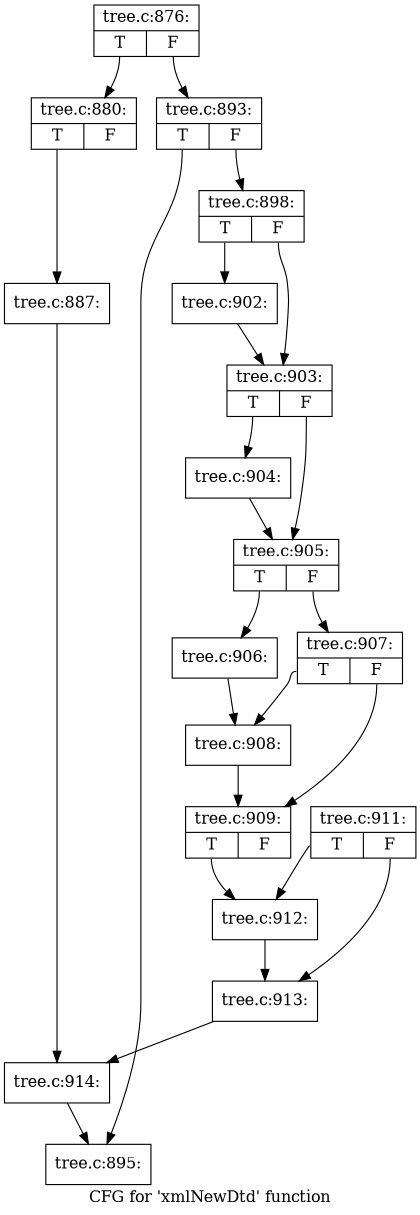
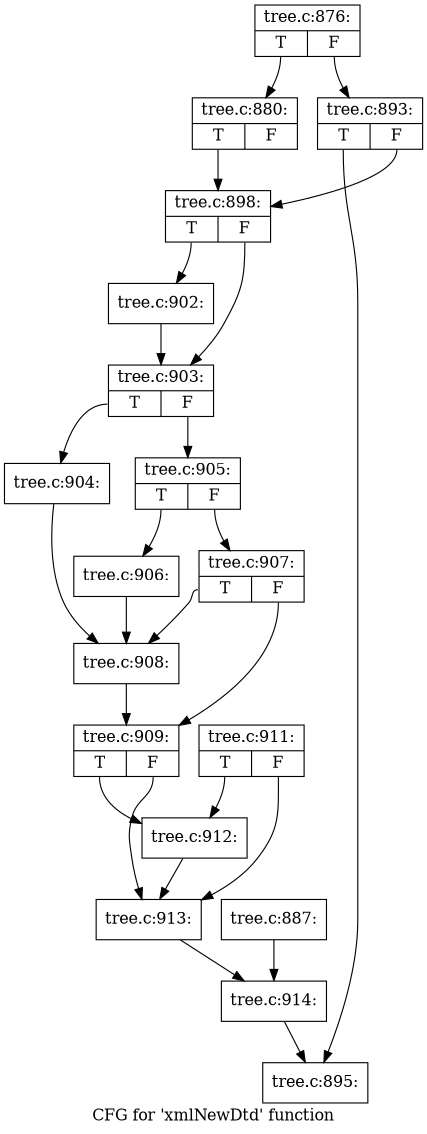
(57, 211) -> (218, 164)
(258, 514) -> (55, 575)
none -> (130, 830)
